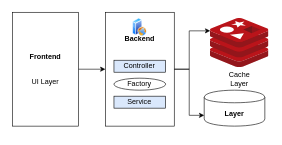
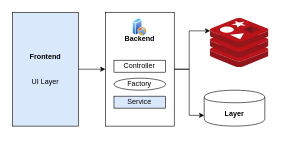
(140, 66) -> (140, 66)
(45, 69) -> (45, 69)
(240, 80) -> none
